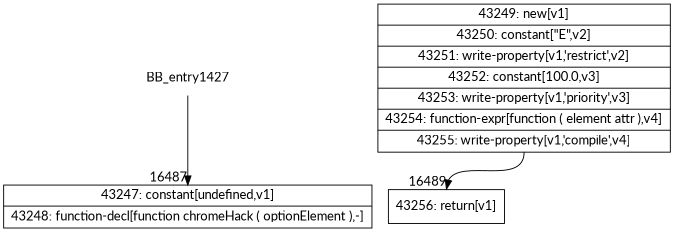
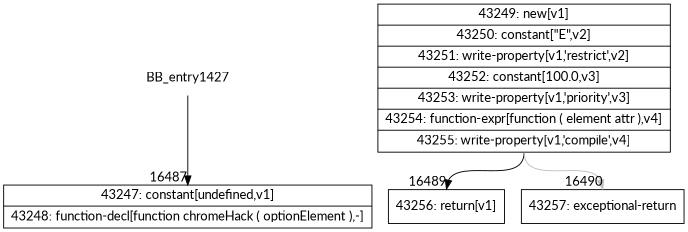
none -> (603, 207)
